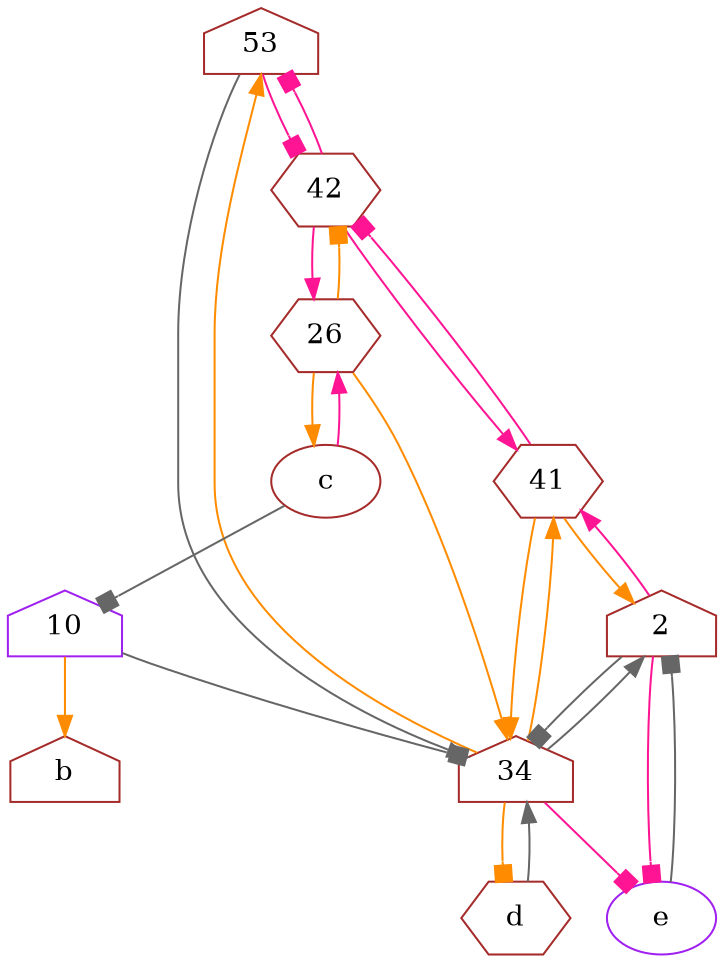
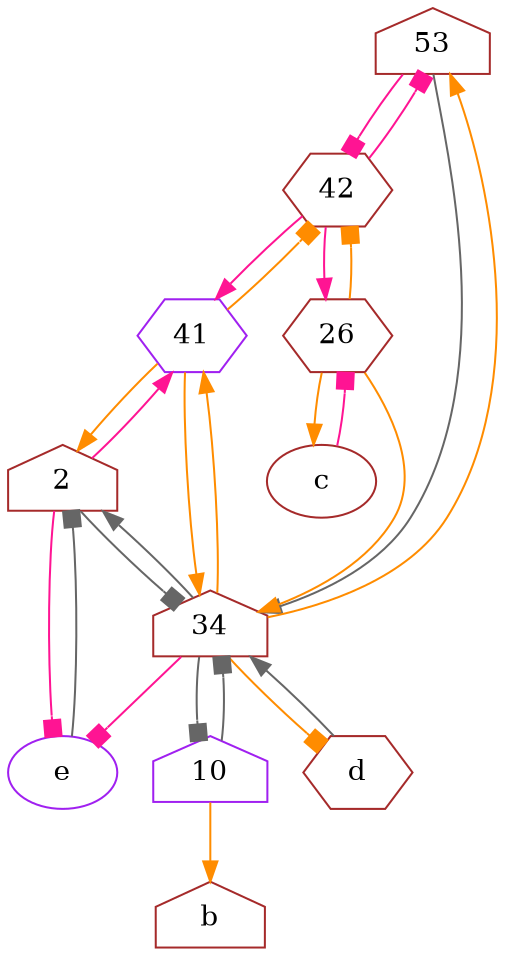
(453, 339) -> (264, 277)
(339, 420) -> (342, 420)
(548, 481) -> (192, 336)
(210, 546) -> (197, 688)
